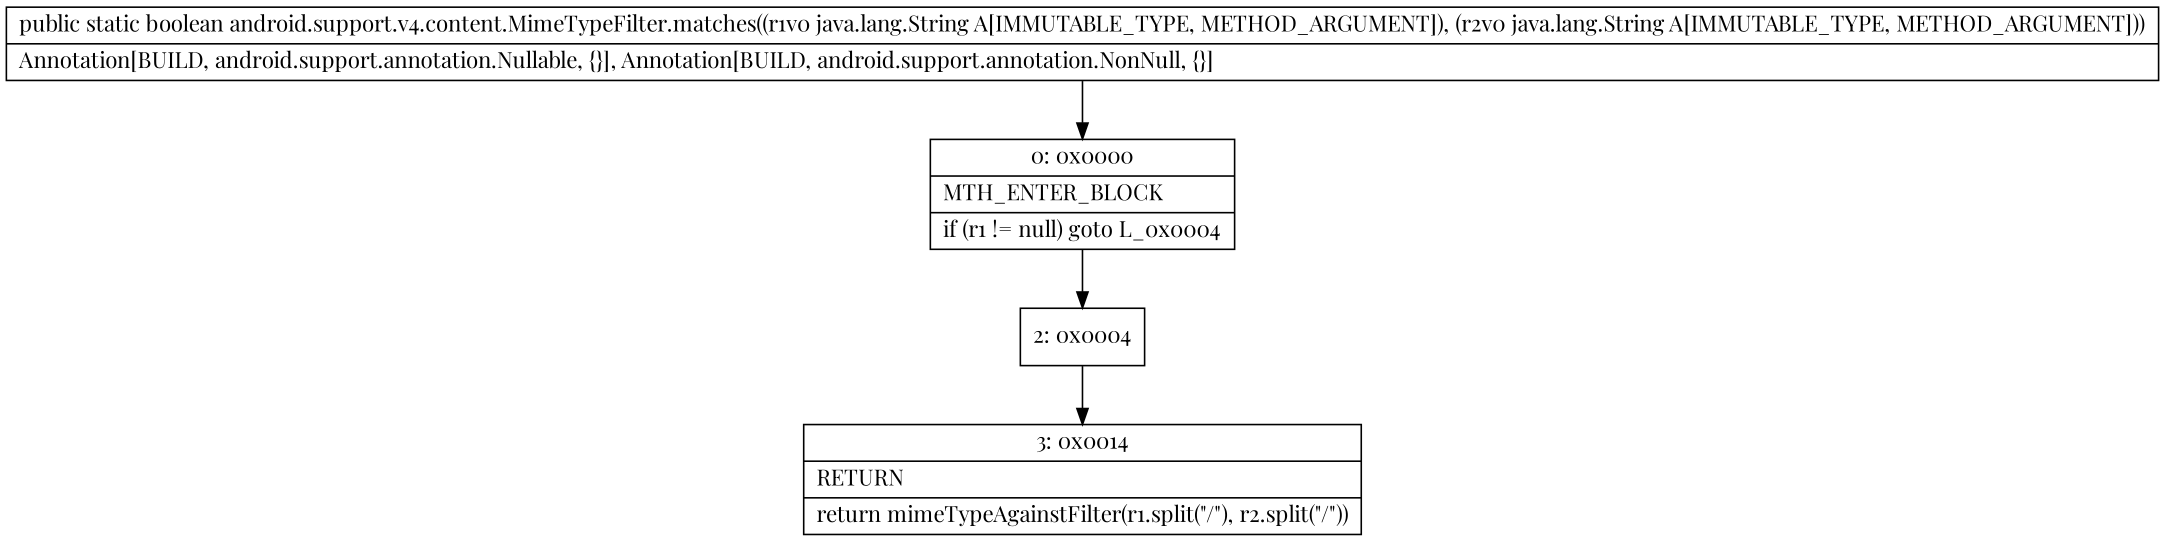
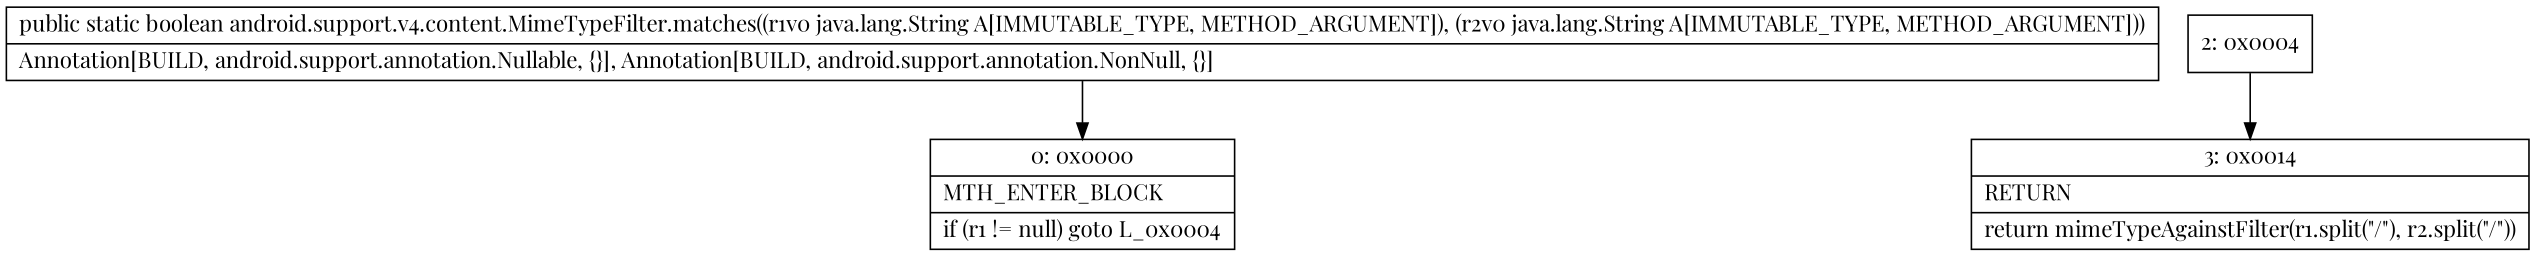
(1082, 271) -> none
